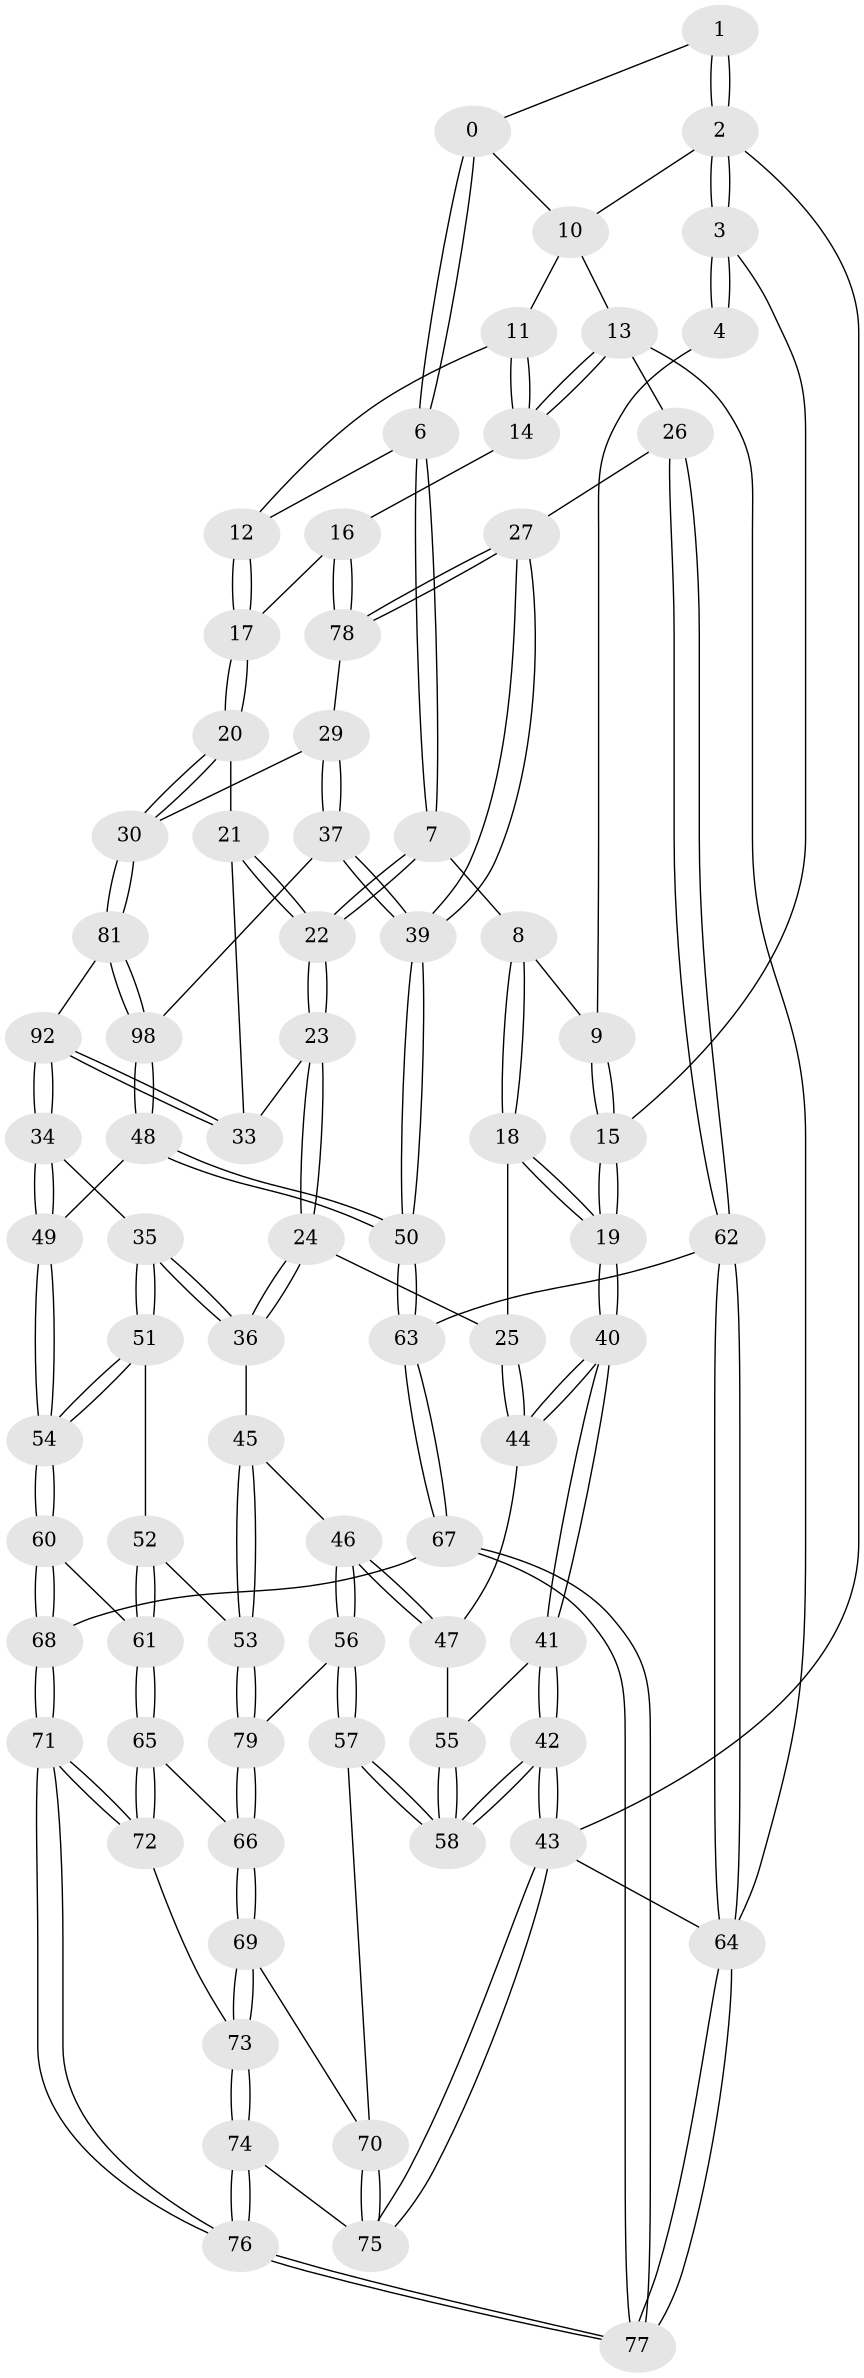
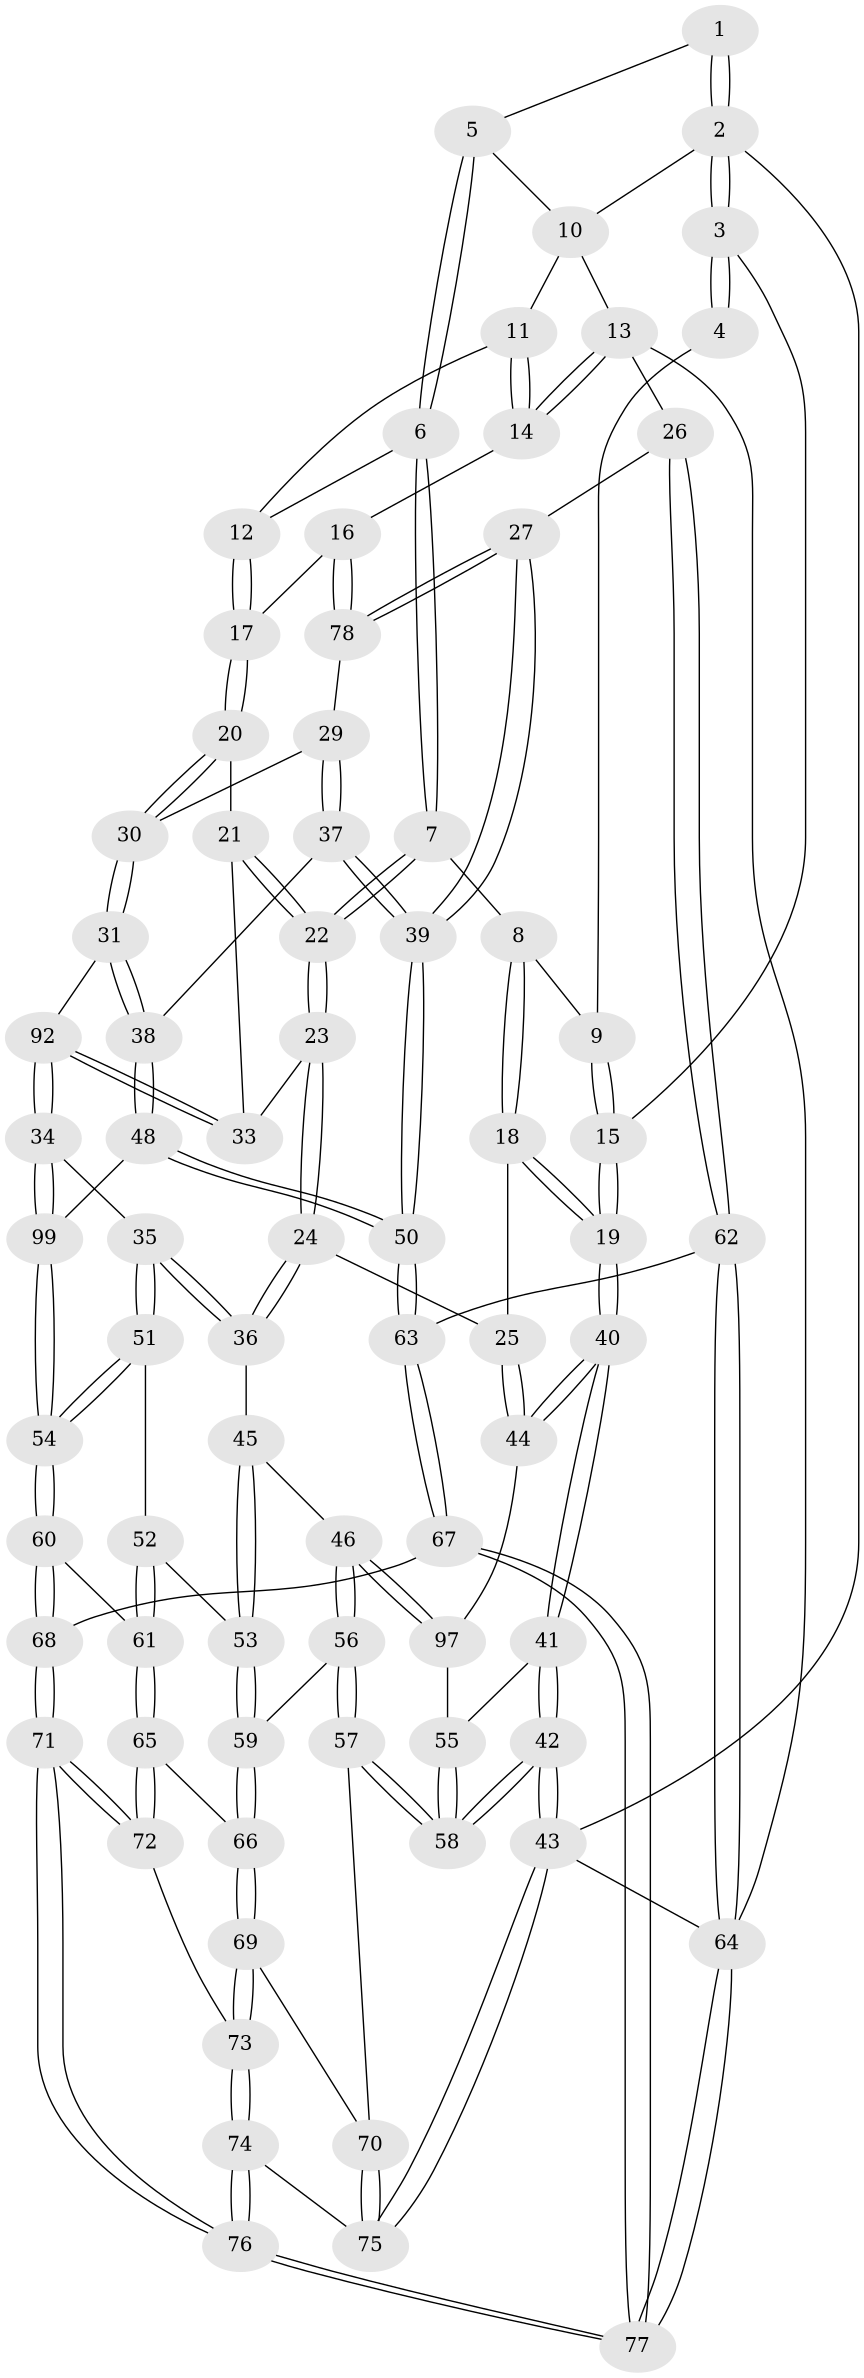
(473, 131) -> (473, 131)
(110, 937) -> (110, 937)
(144, 1038) -> (144, 1038)
(45, 1239) -> (45, 1239)
(448, 1642) -> (448, 1642)
(246, 1743) -> (246, 1743)
